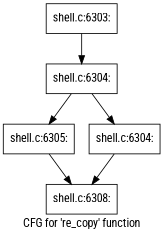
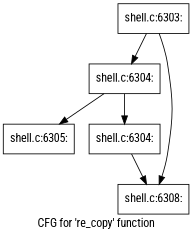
(58, 166) -> (172, 105)
